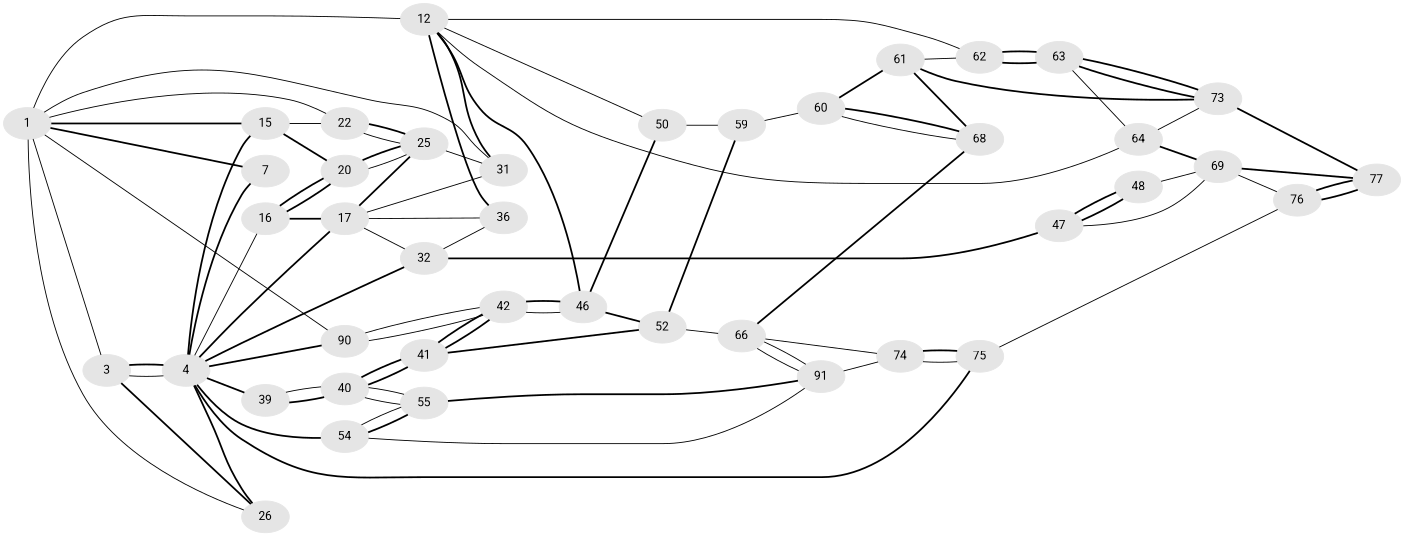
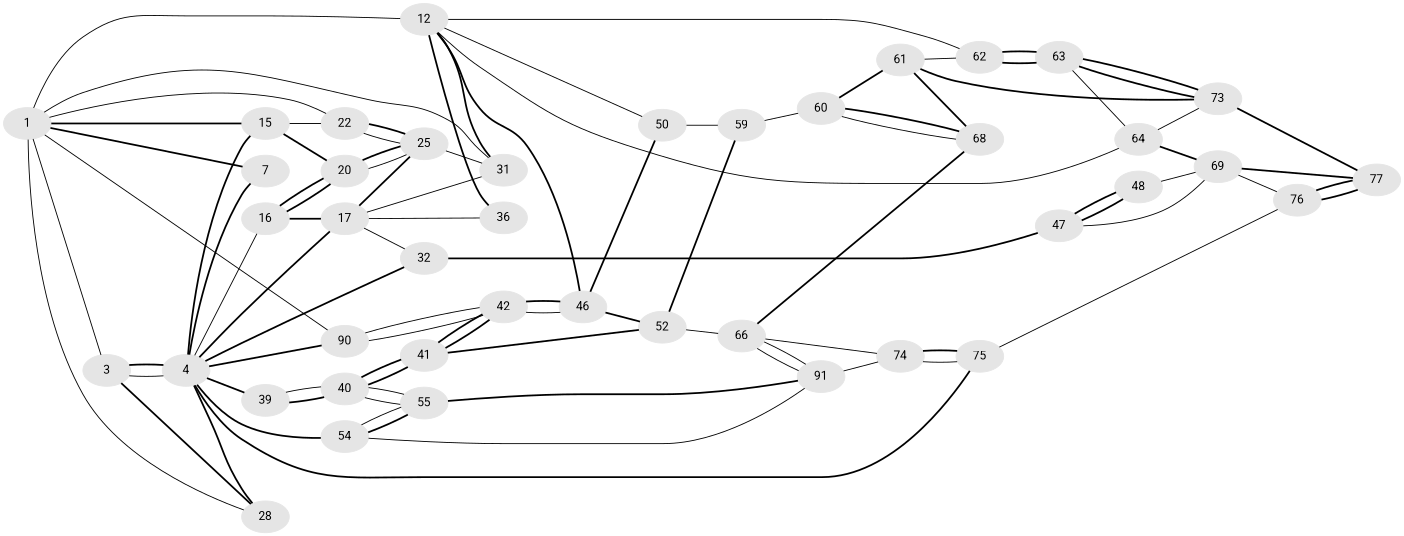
(464, 238) -> none
(265, 517) -> (265, 517)
